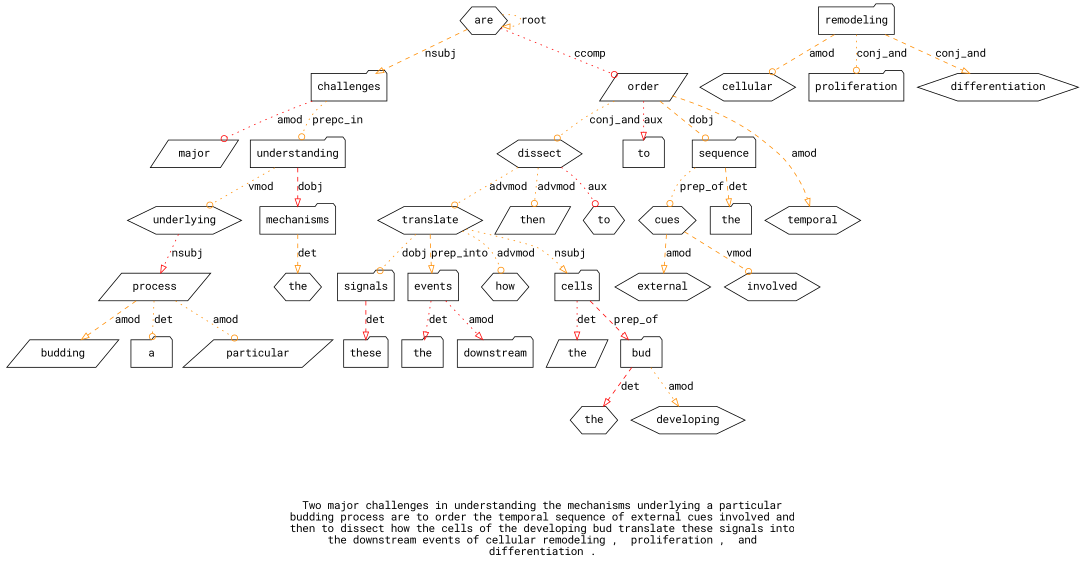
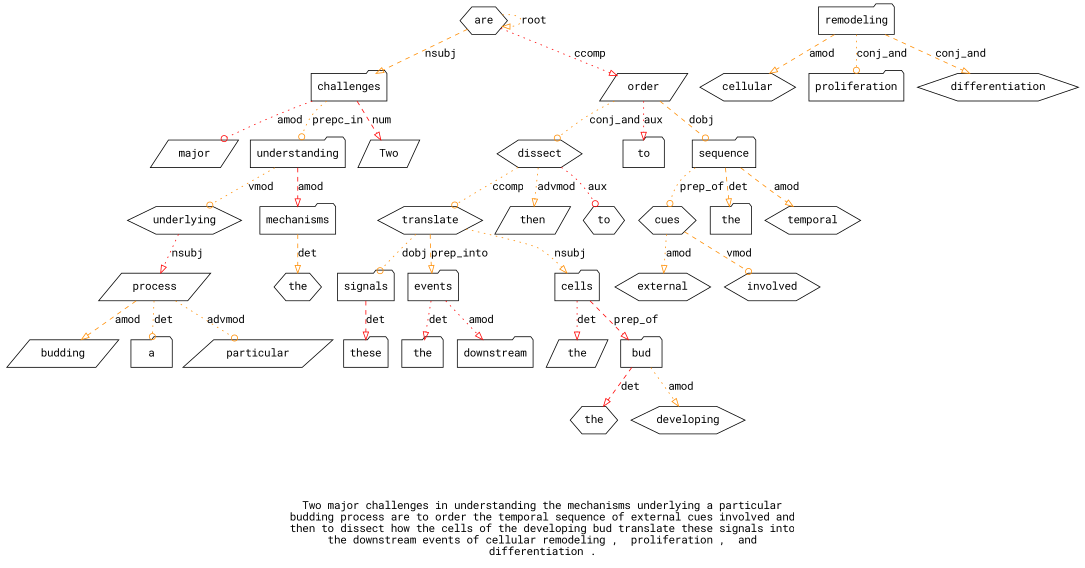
(556, 51) -> (556, 51)
(805, 52) -> (805, 52)
(752, 132) -> (764, 185)
none -> (389, 154)
(536, 184) -> (536, 184)
(311, 187) -> (311, 187)
(508, 187) -> (508, 187)
(665, 250) -> (665, 250)
(505, 287) -> none
(226, 320) -> (226, 320)
